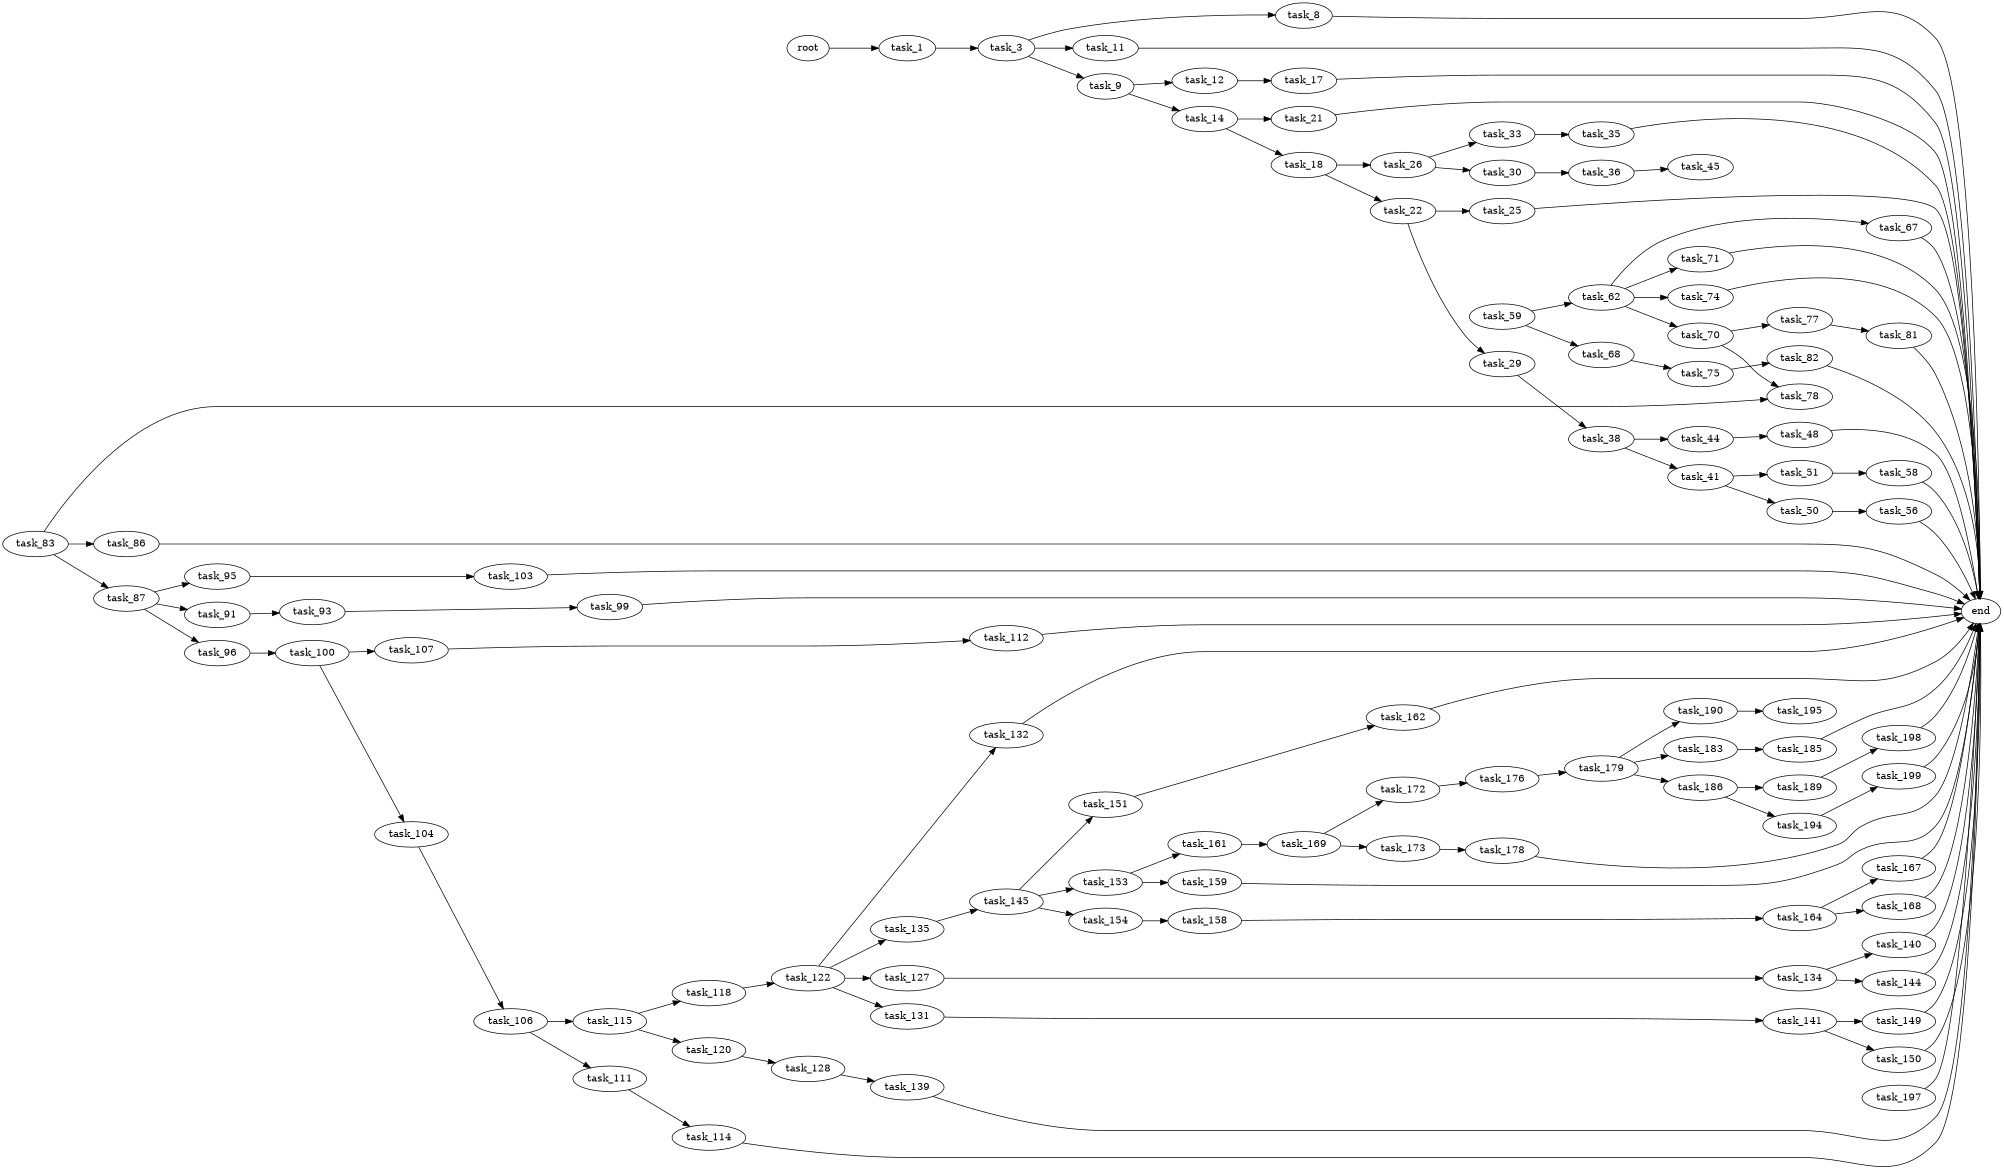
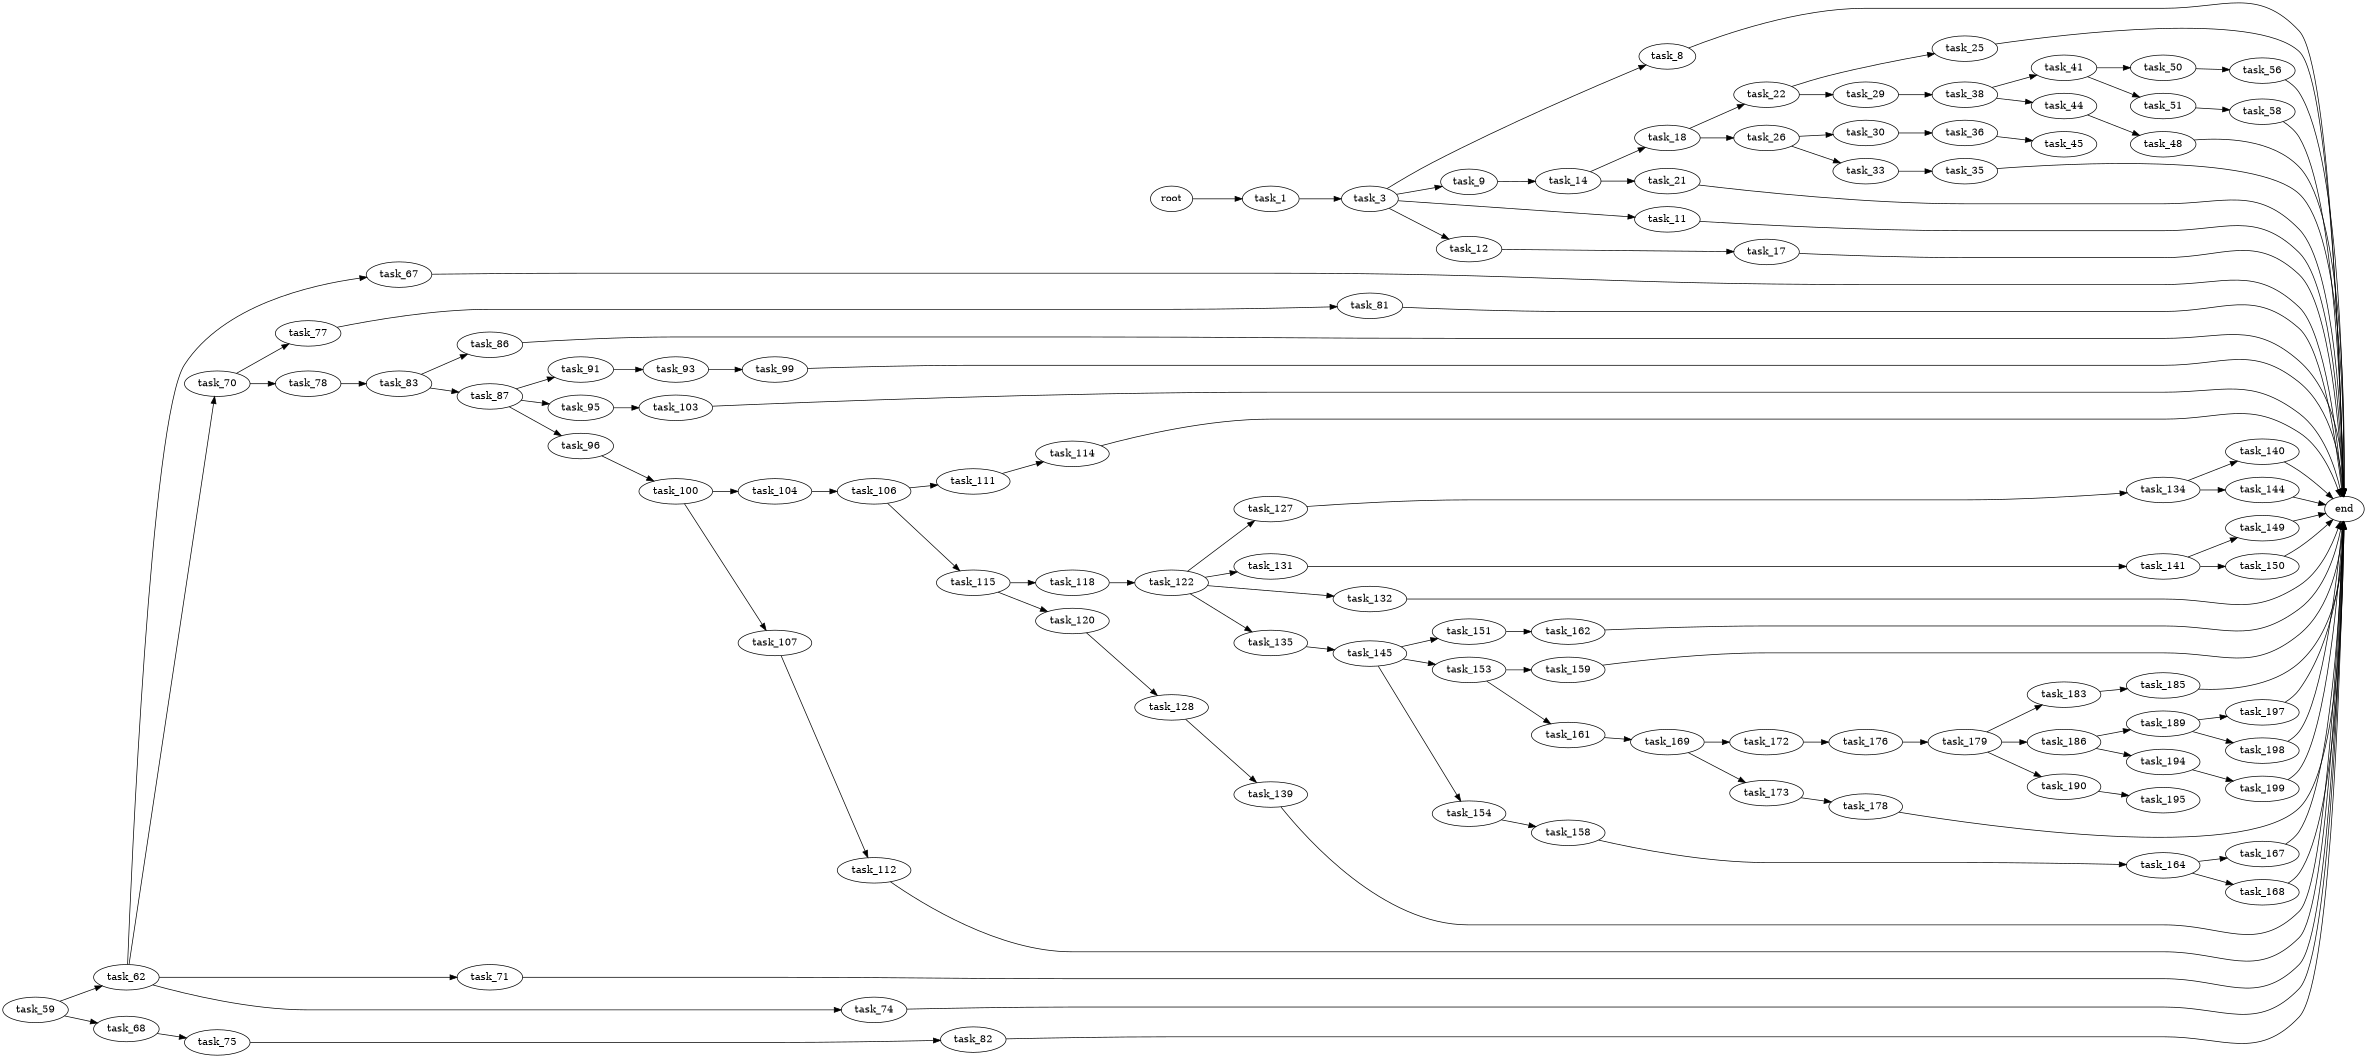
(1149, 84) -> (1416, 222)
(878, 407) -> (350, 384)
none -> (2209, 718)
